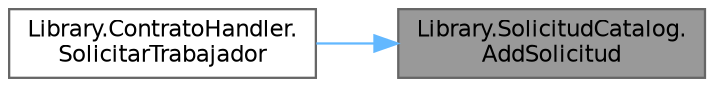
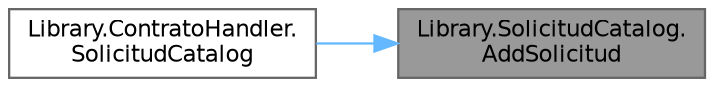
(163, 43) -> (163, 43)
